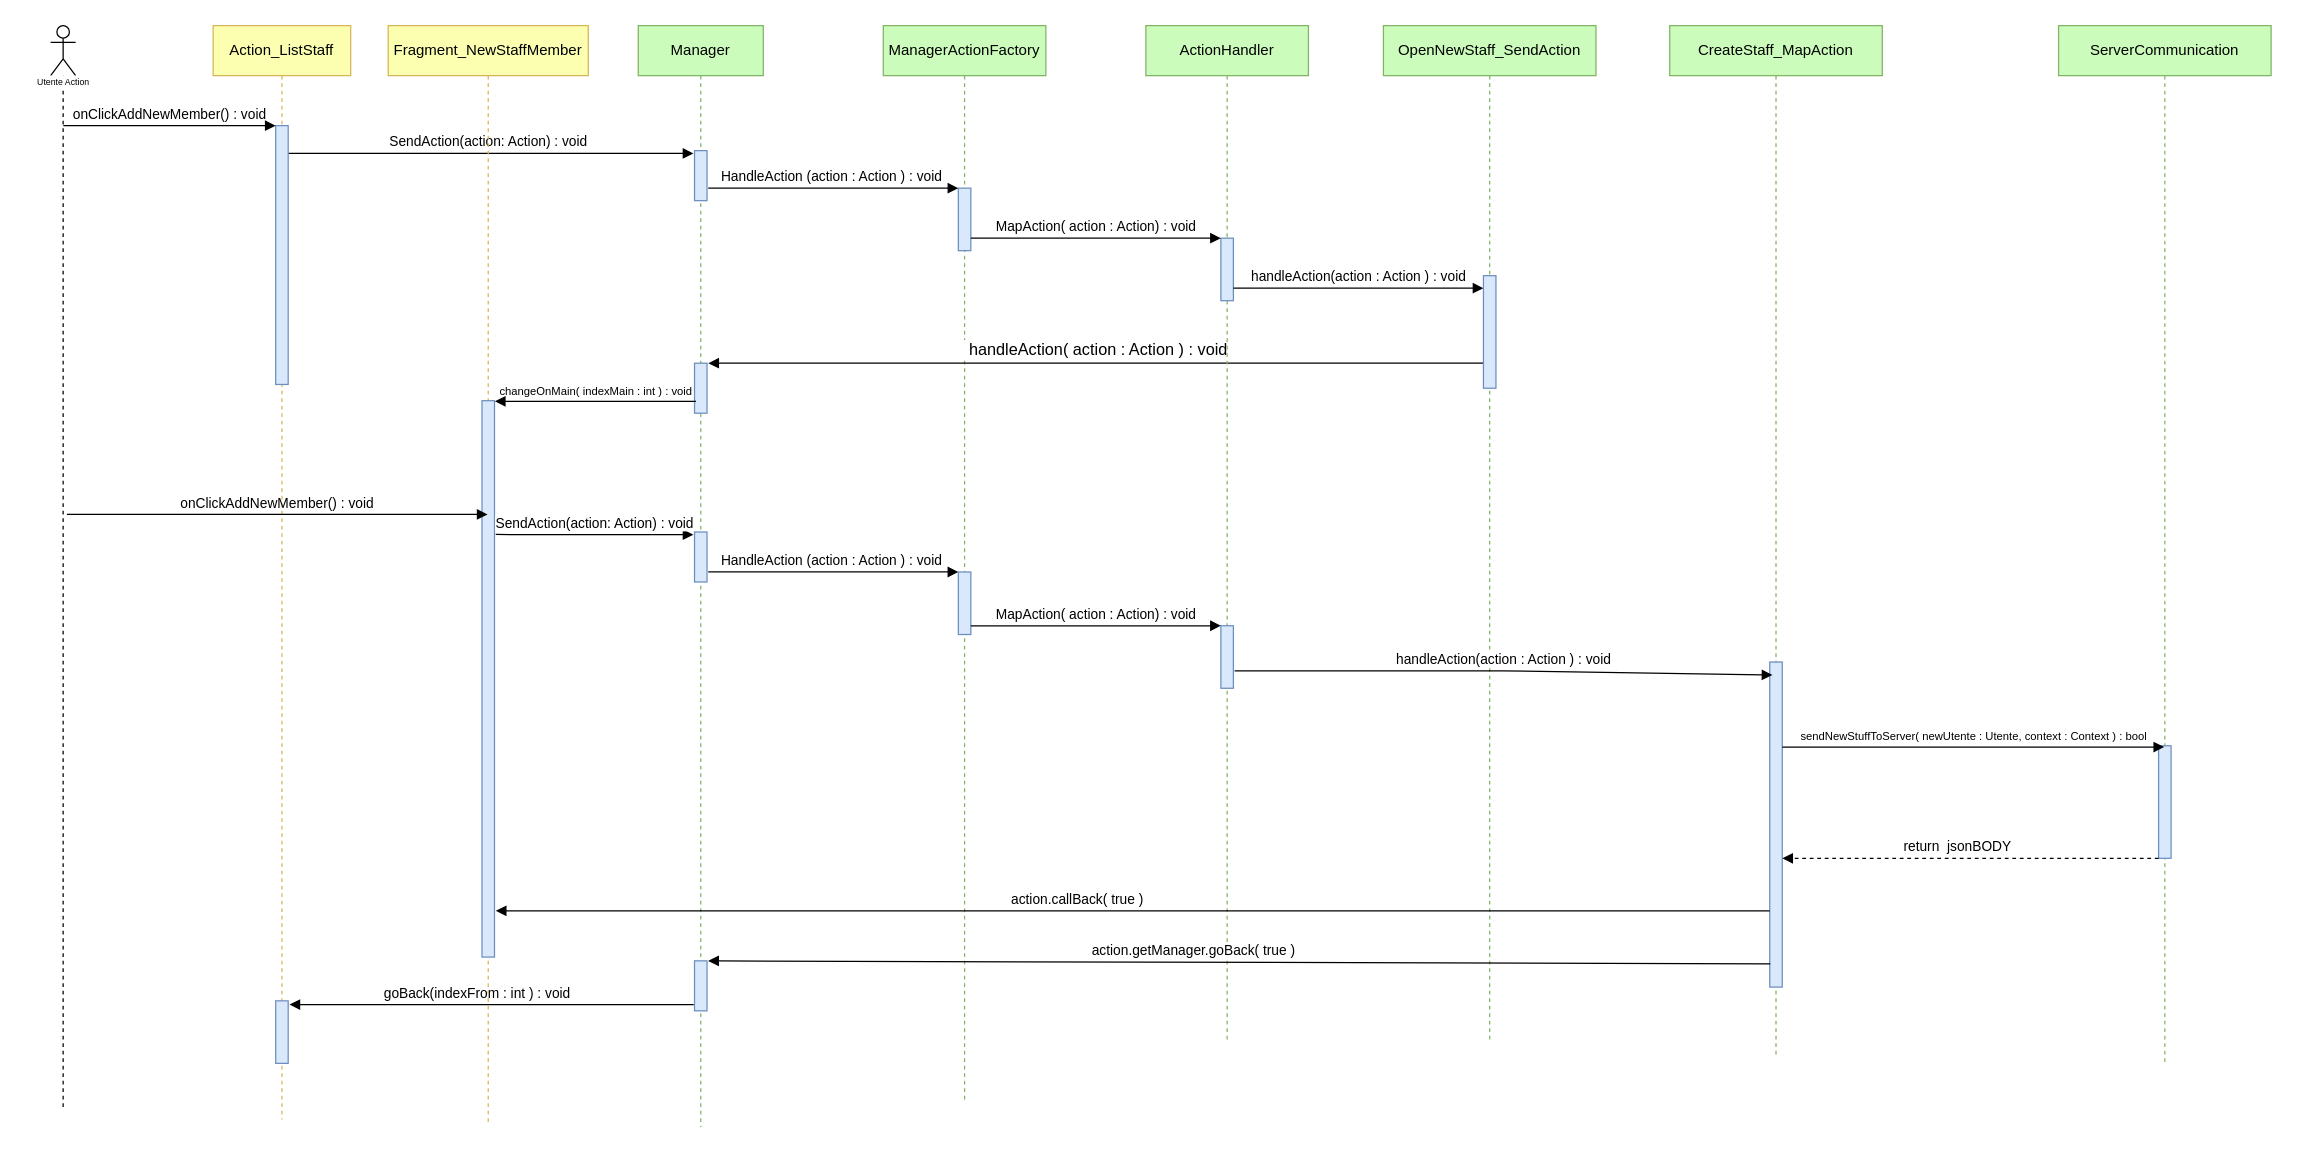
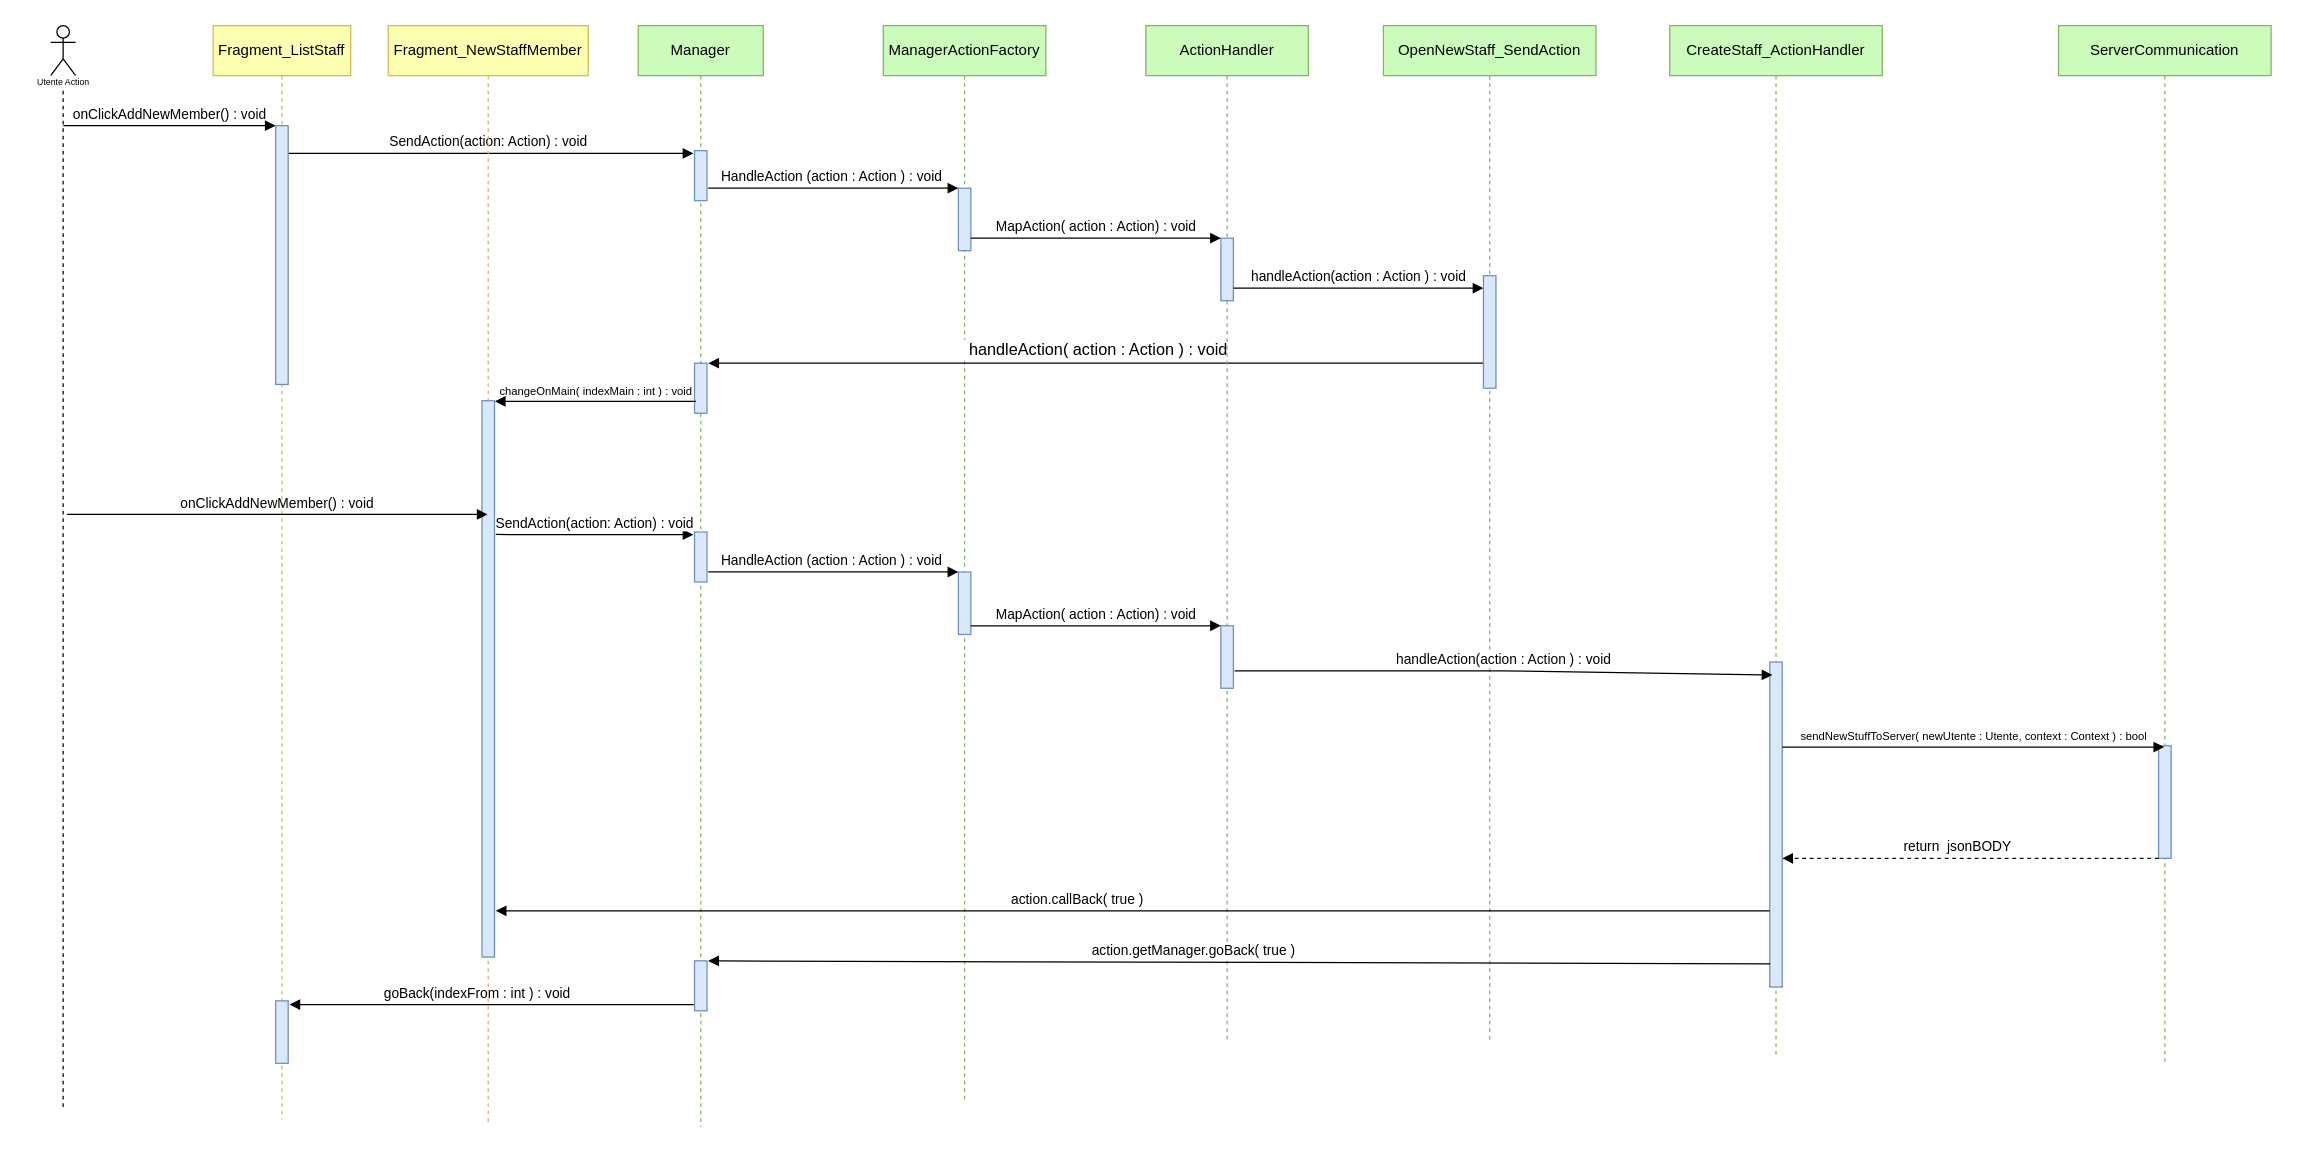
(282, 51) -> (282, 51)
(1776, 51) -> (1776, 51)
